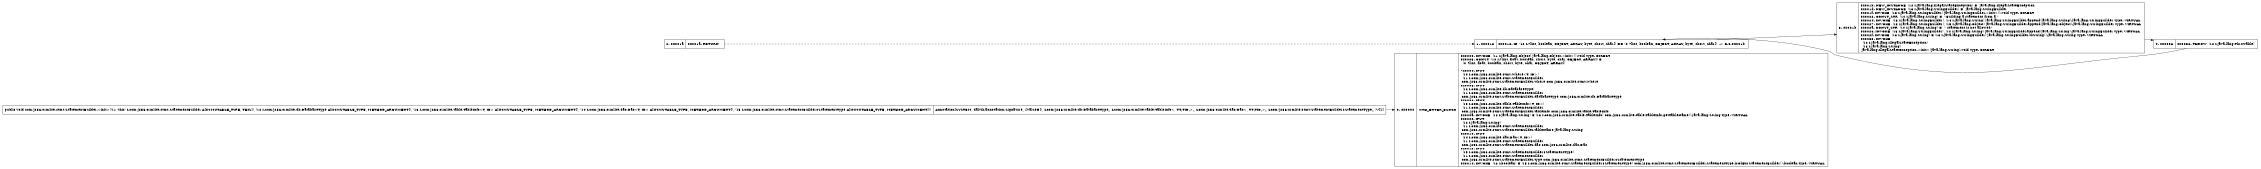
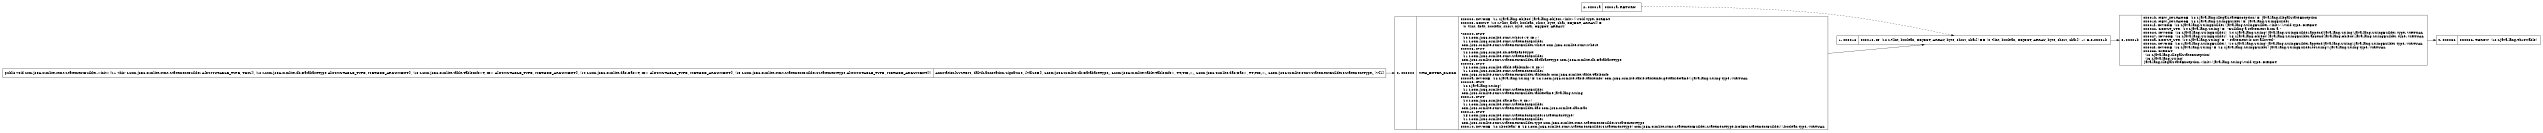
(1877, 39) -> (2159, 51)
(1925, 71) -> (1875, 49)
